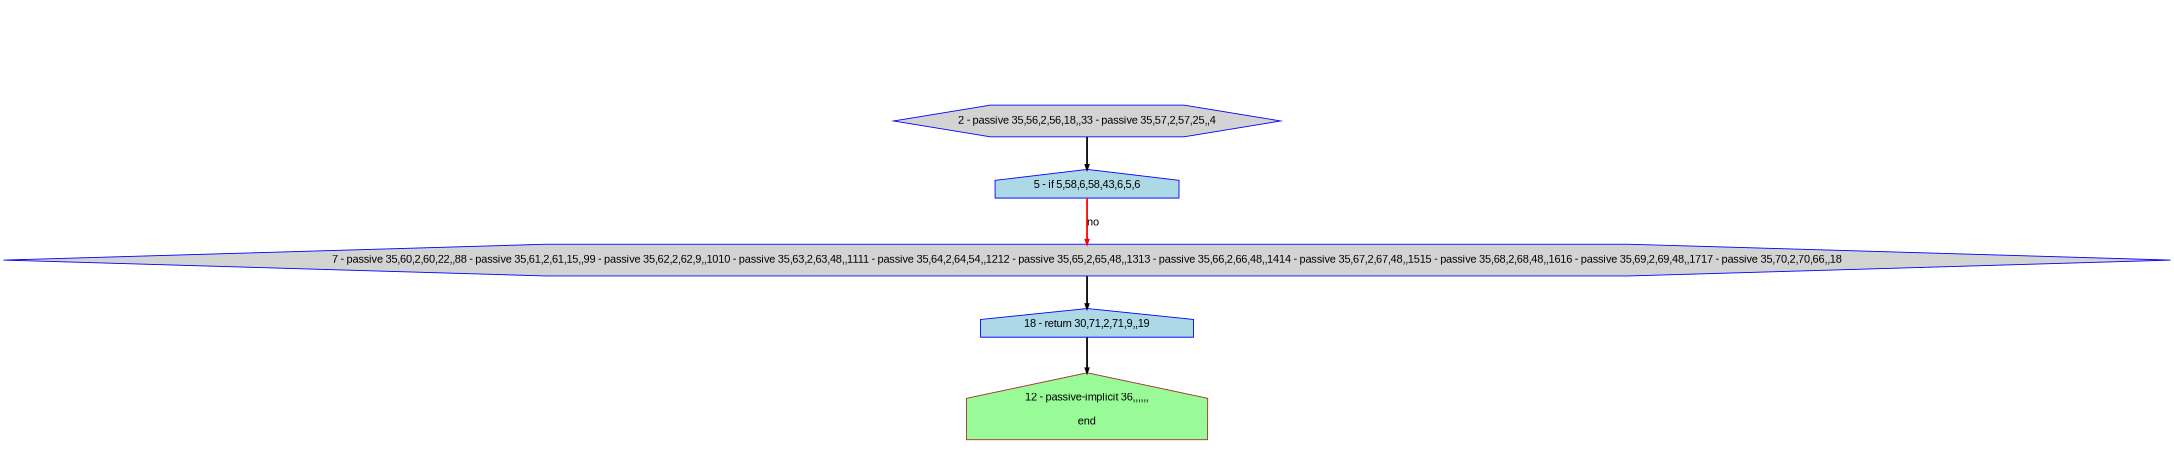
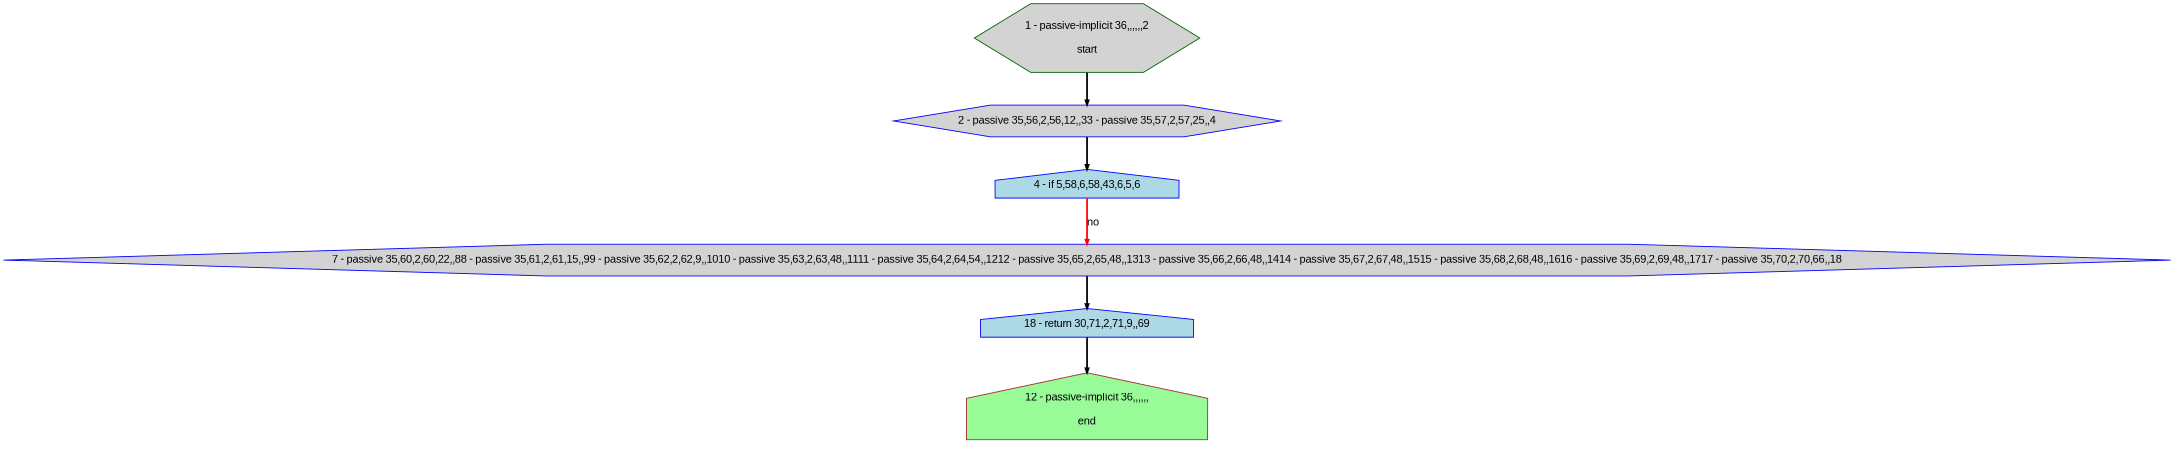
none -> (1087, 38)
(1087, 121) -> (1087, 121)
(1087, 185) -> (1087, 185)
(1087, 324) -> (1087, 324)
